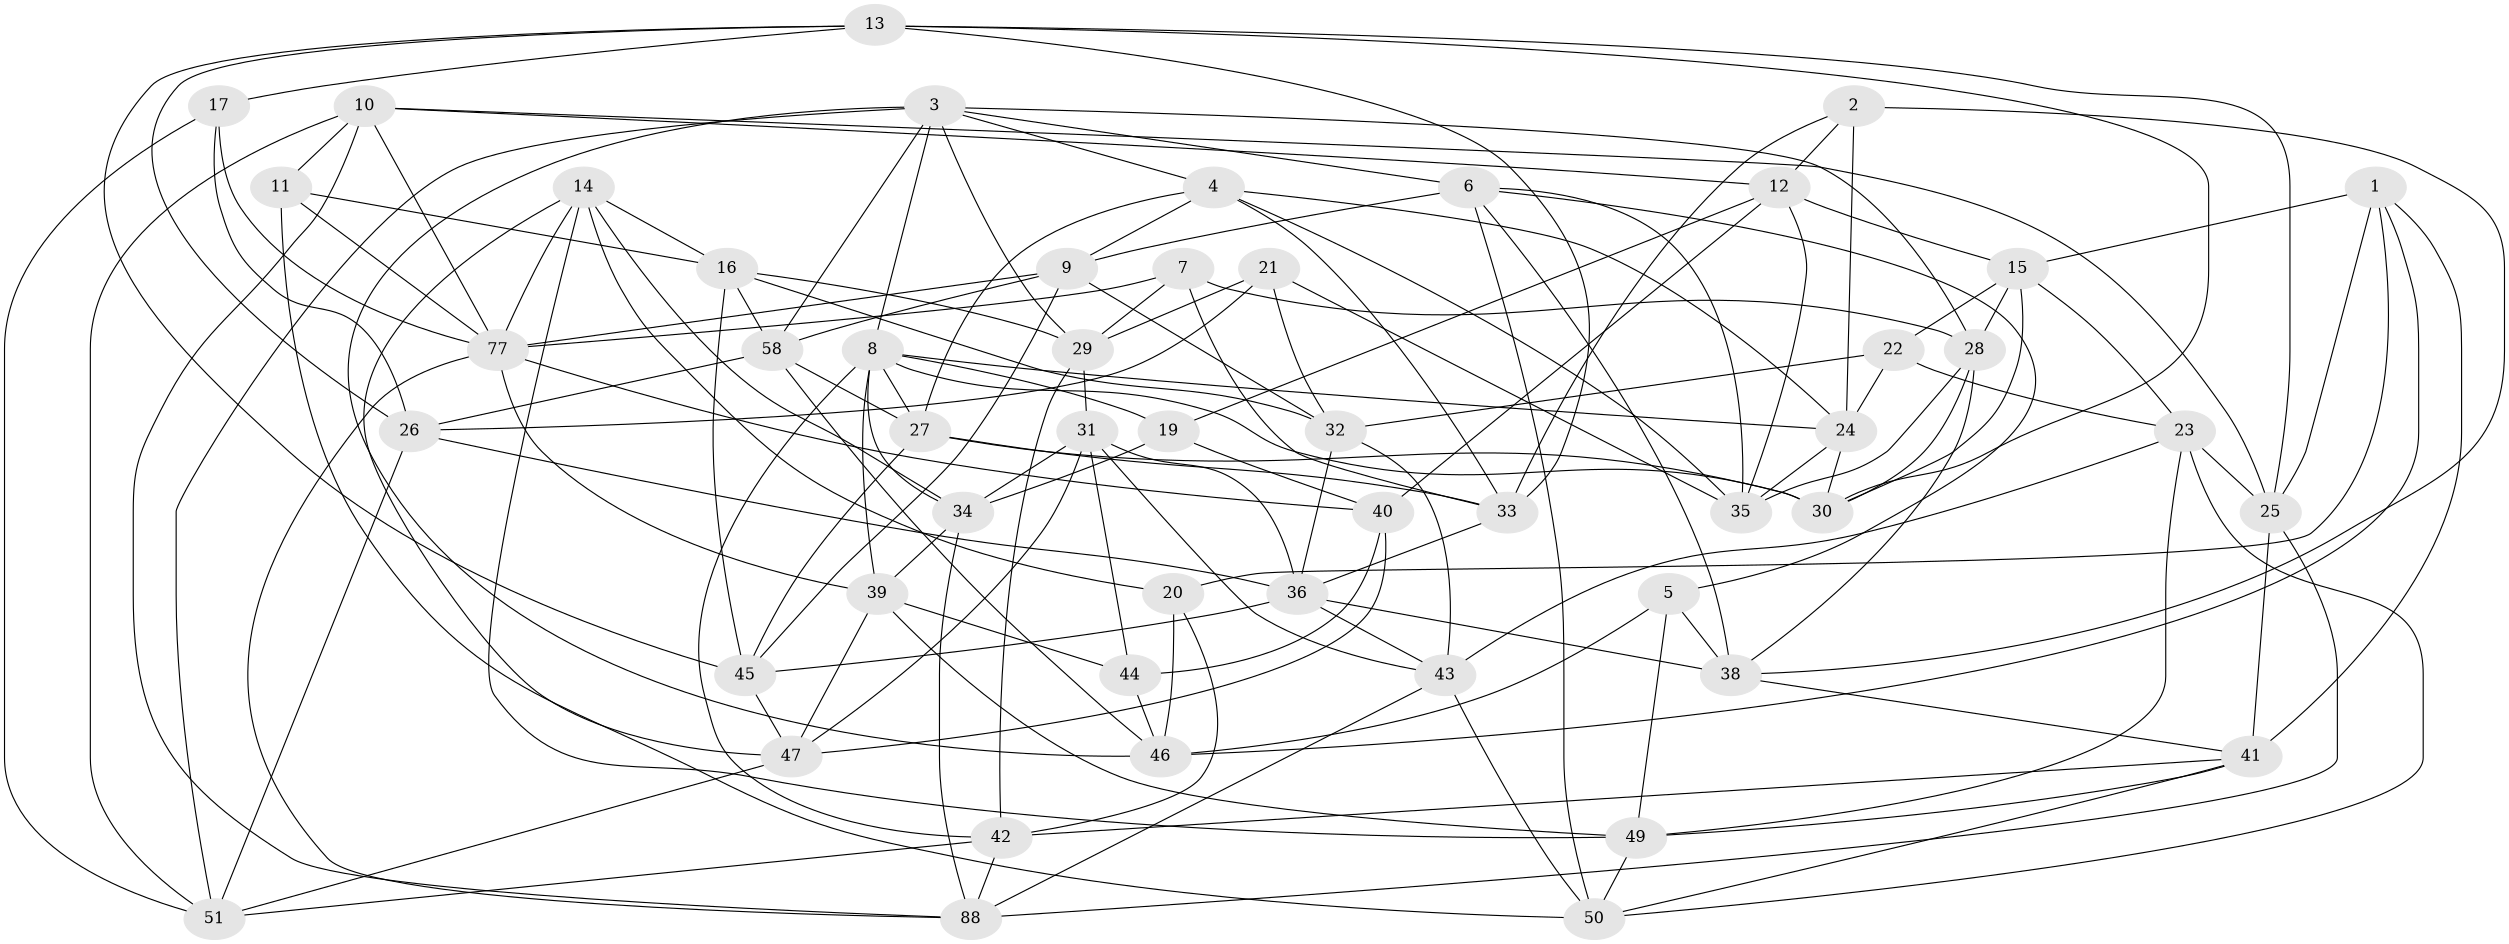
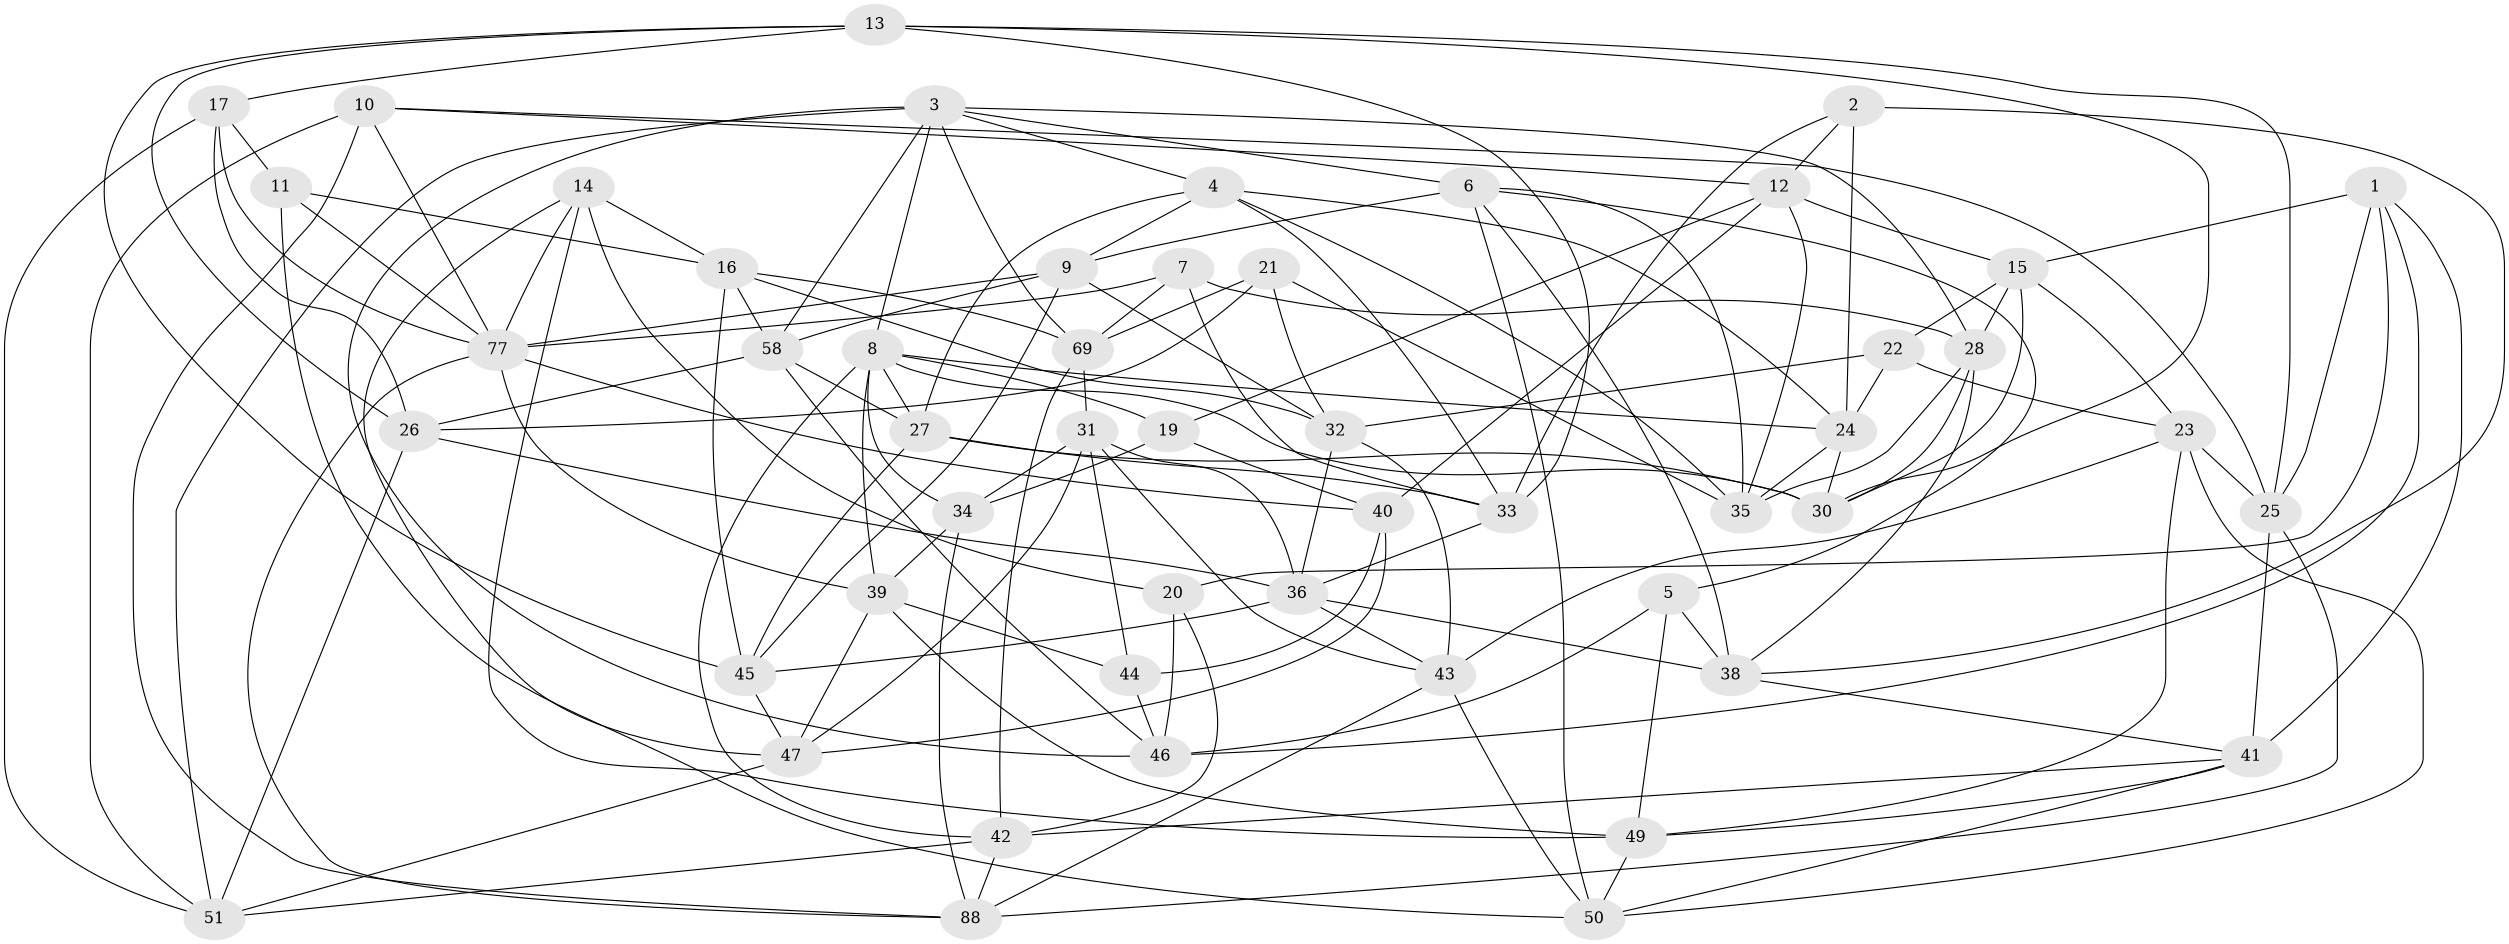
(323, 147) -> (250, 147)
(1083, 350) -> (1083, 350)
(744, 381) -> none
